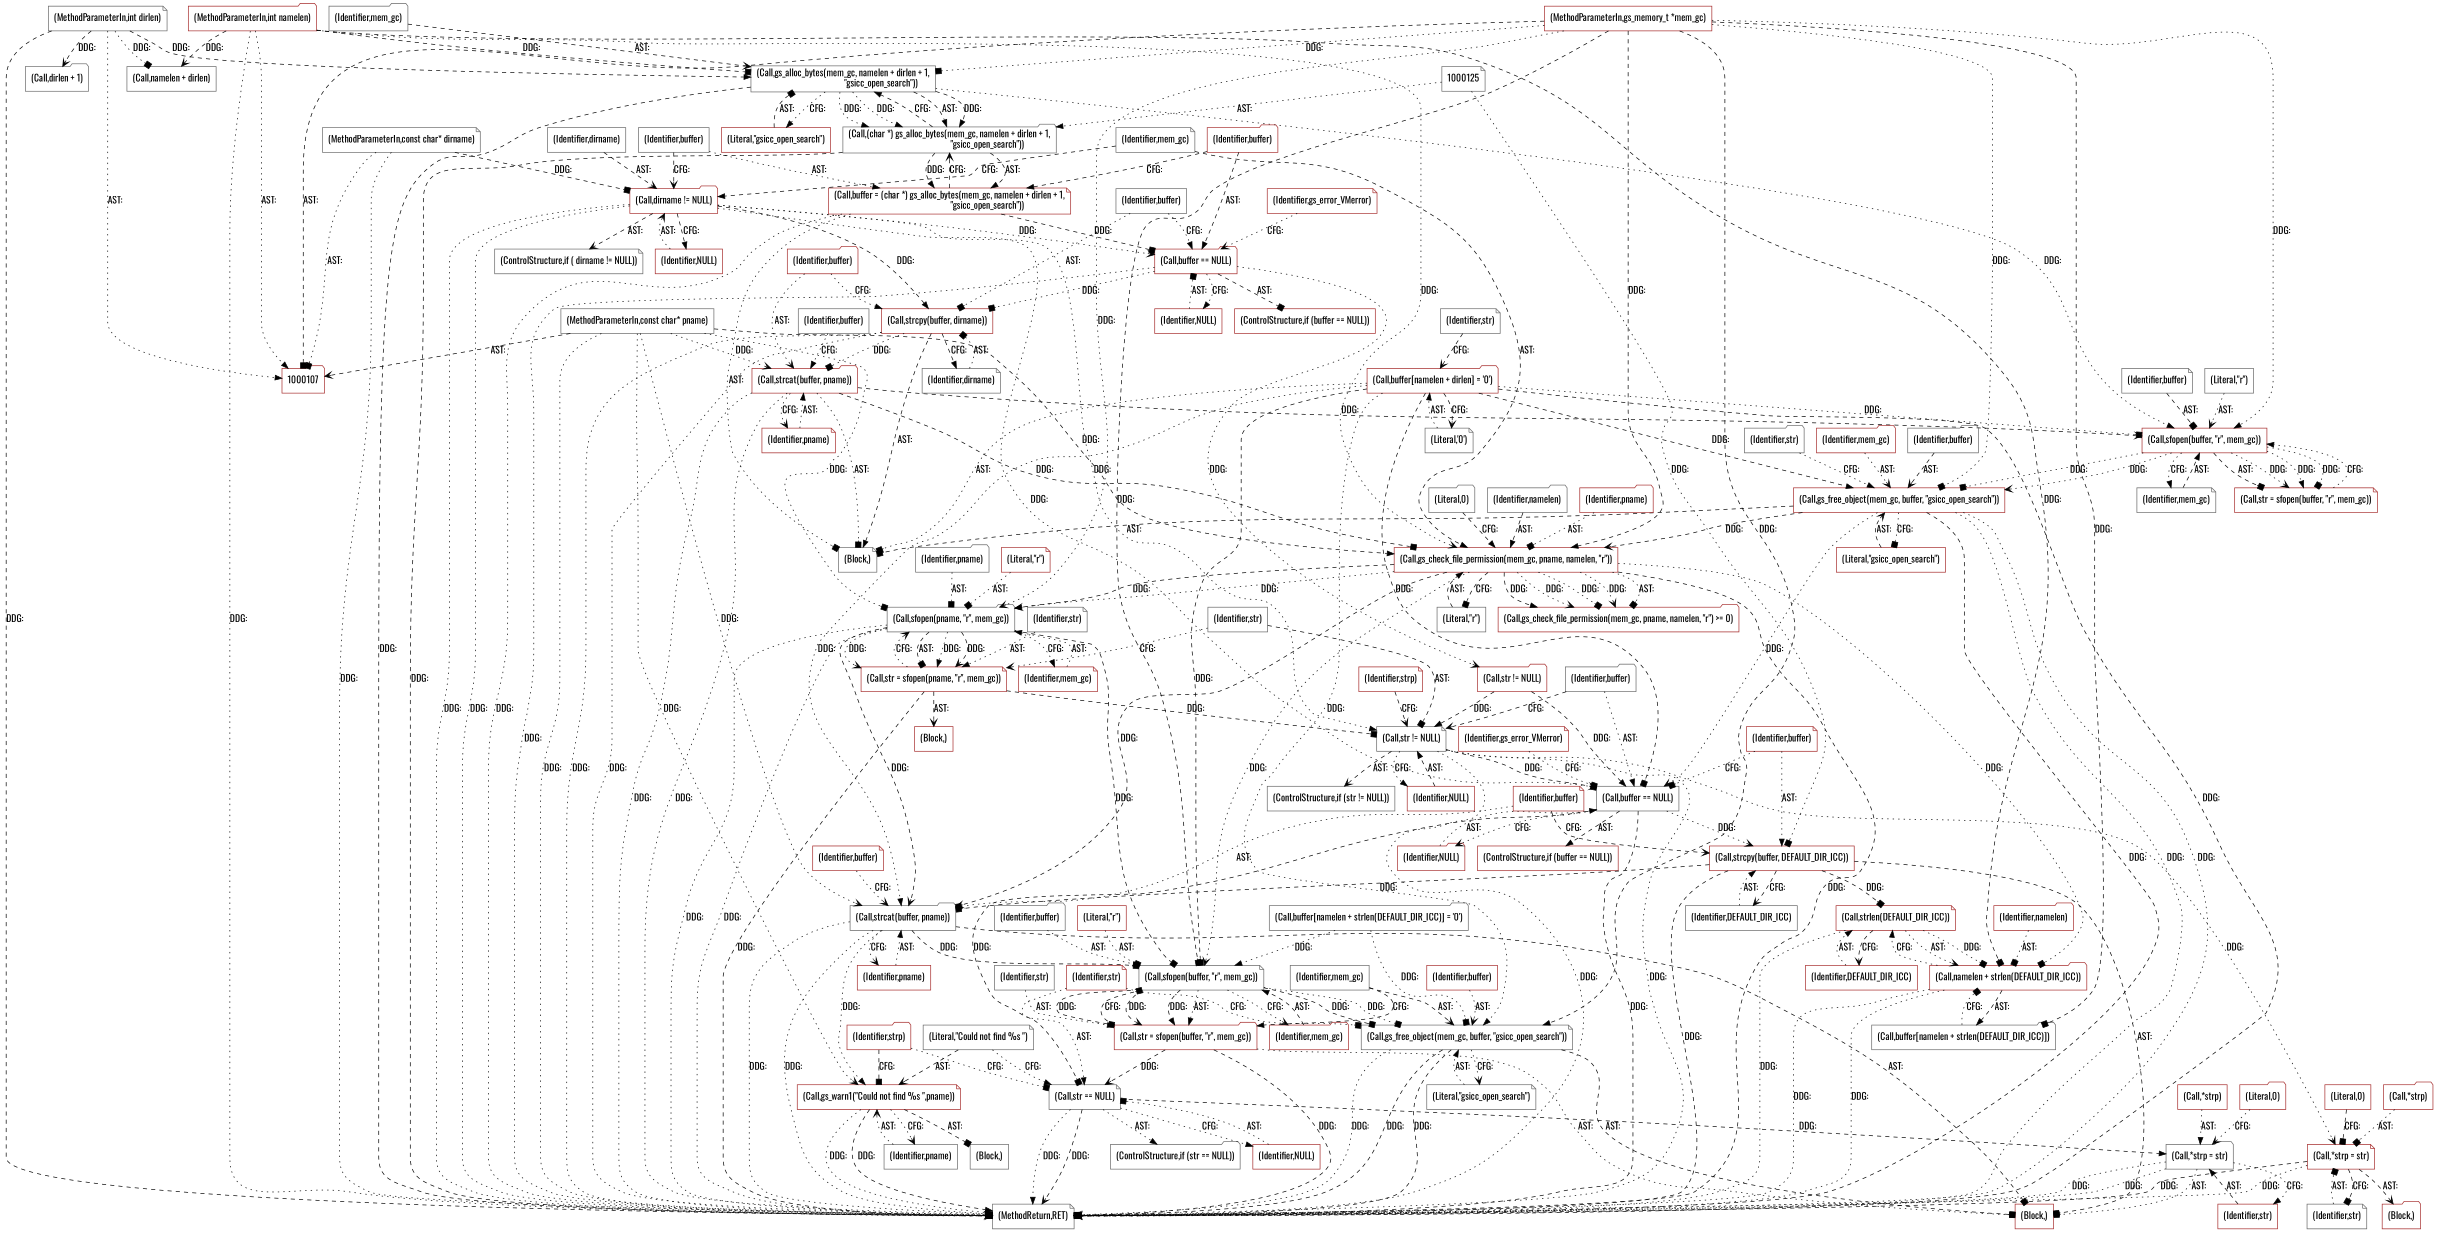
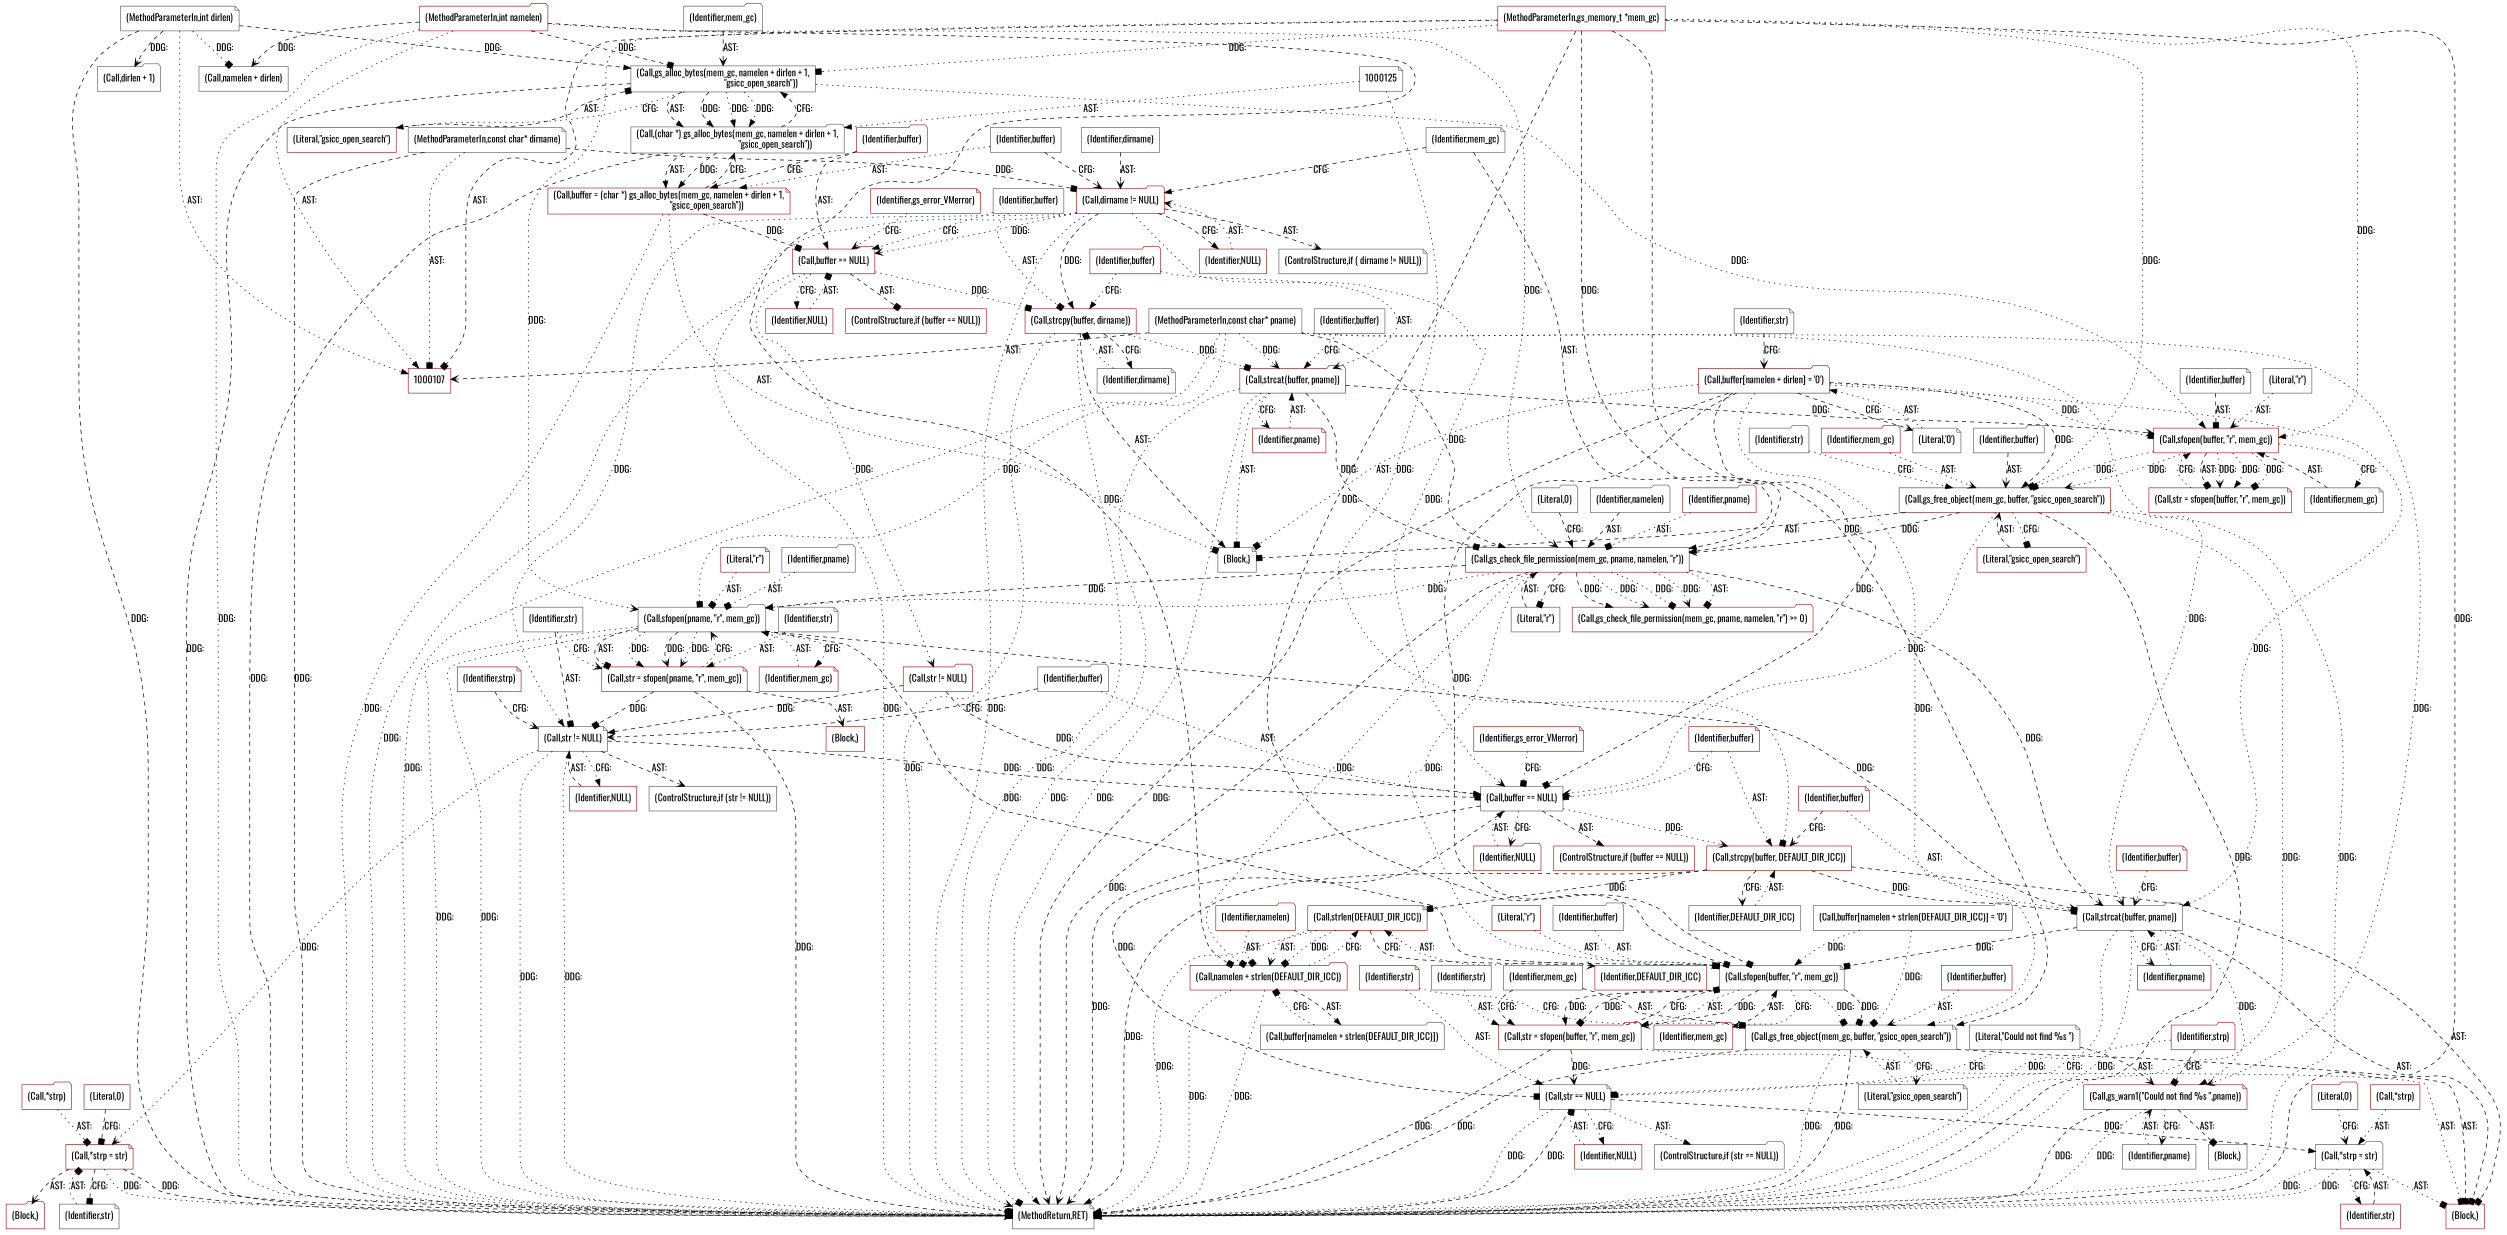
(2076, 377) -> (2455, 866)
(303, 381) -> (430, 381)
(340, 984) -> (302, 967)
